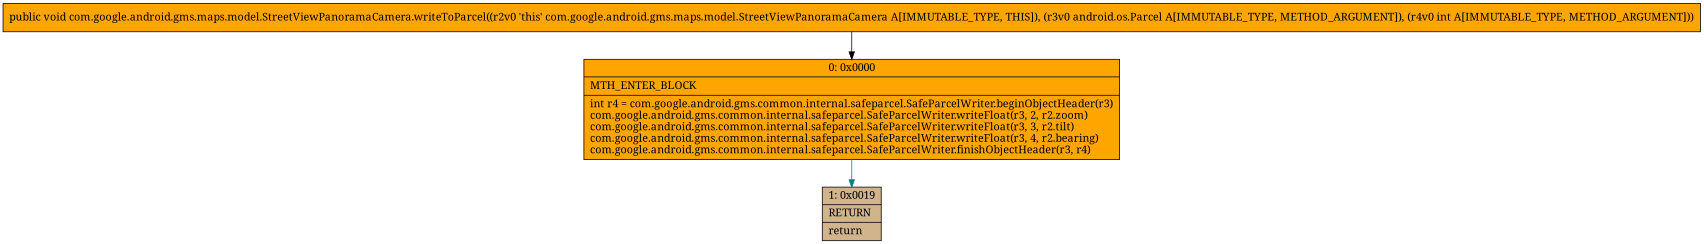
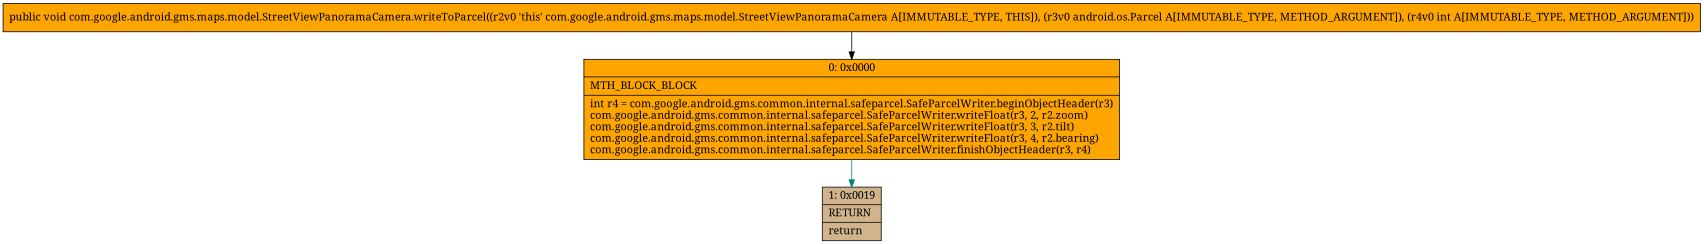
(643, 86) -> (644, 86)
